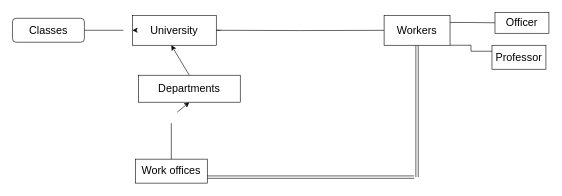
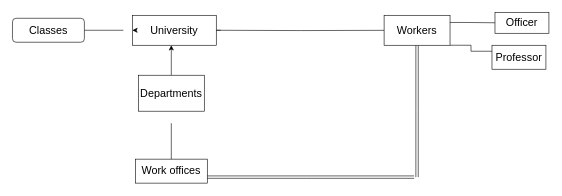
(189, 89) -> (171, 93)
